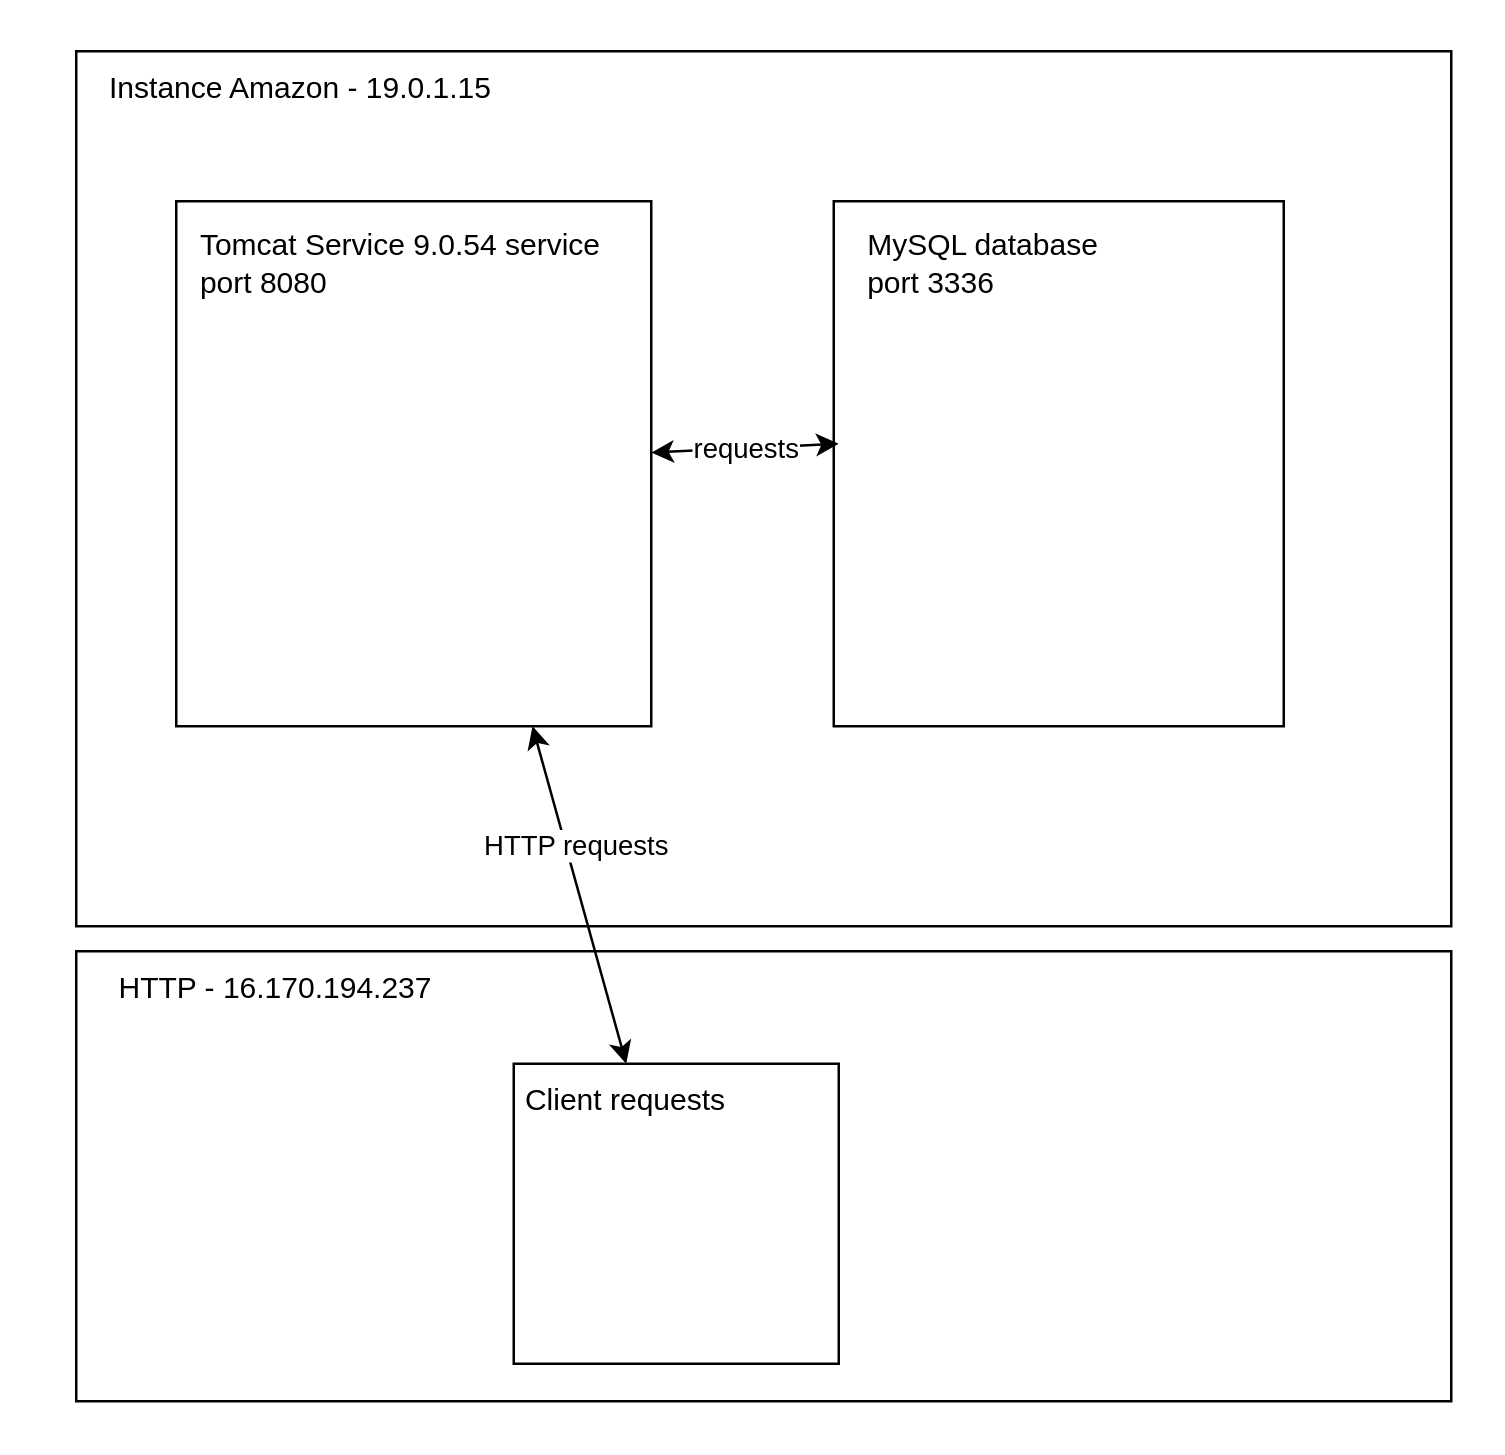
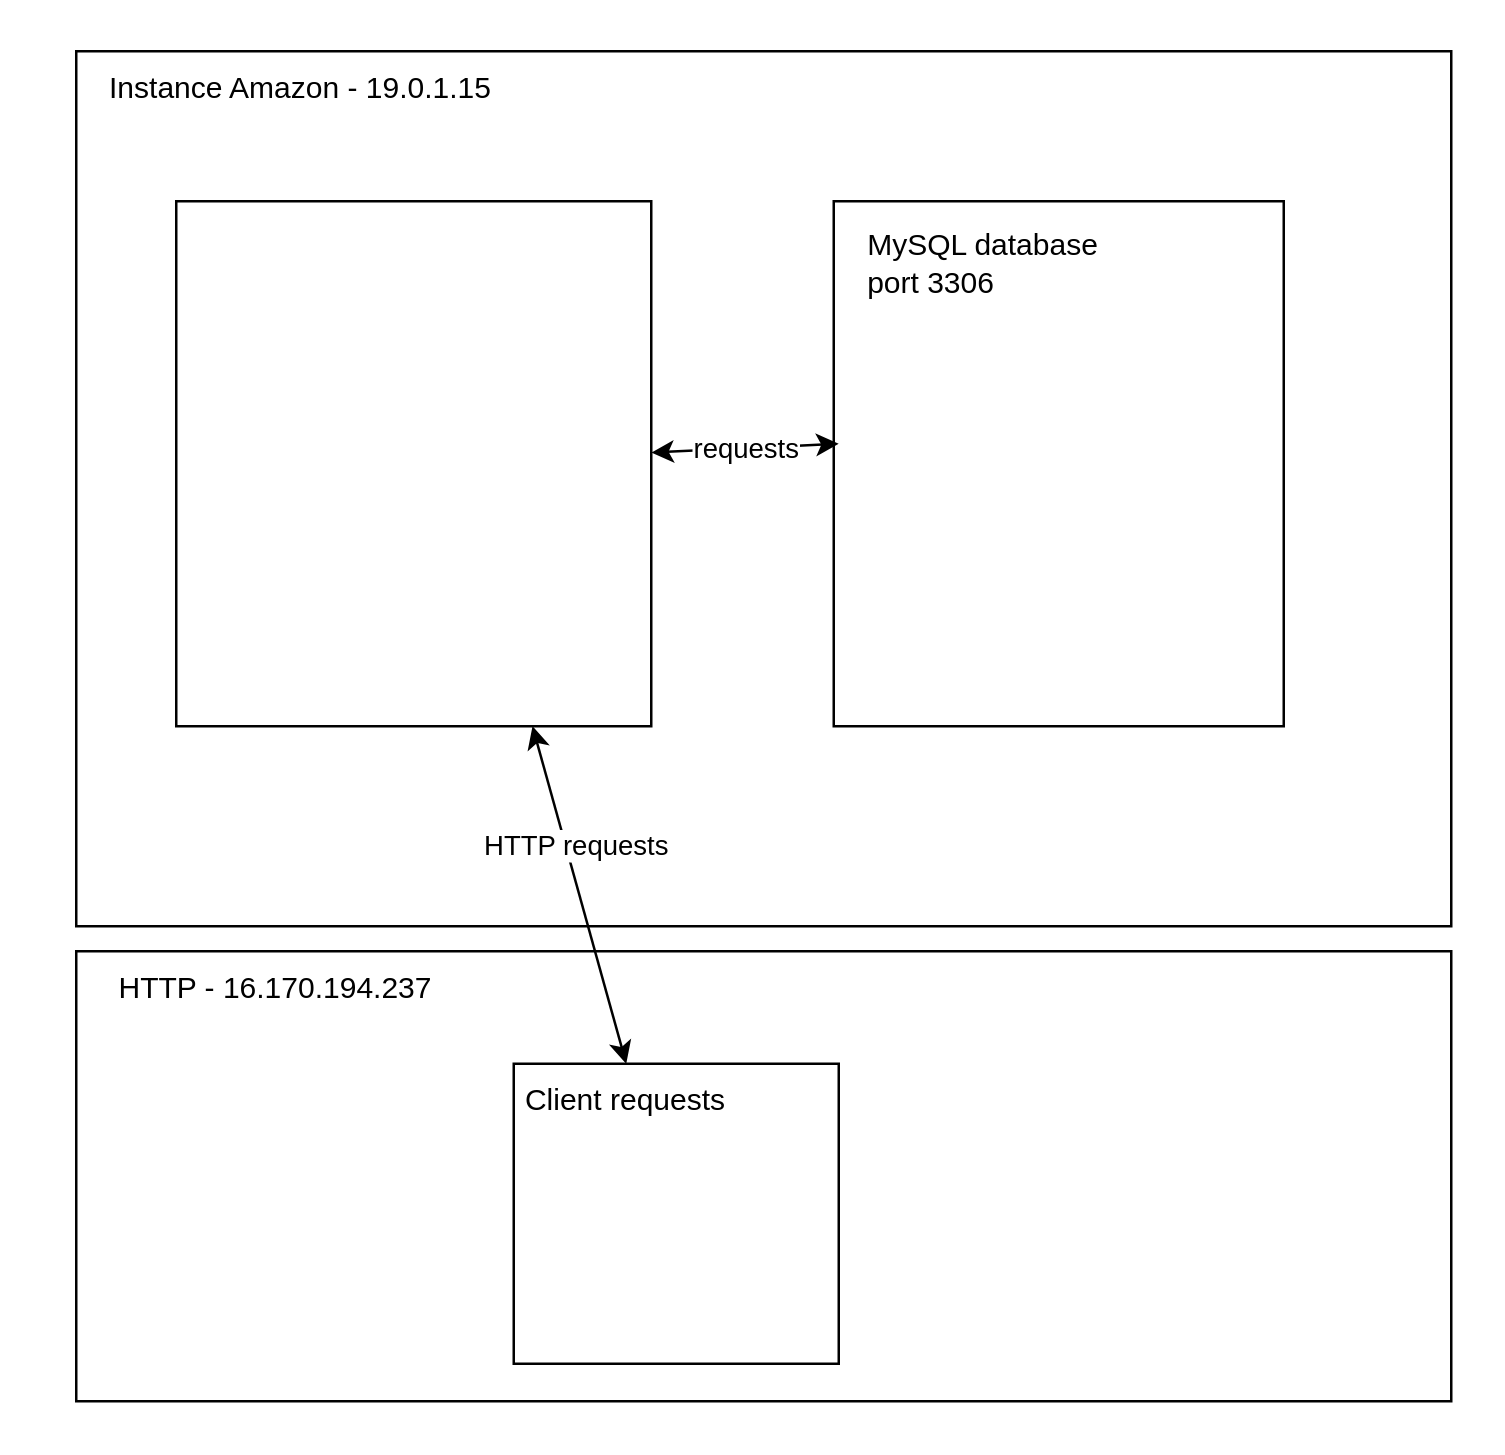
(401, 264) -> none
(984, 264) -> (984, 264)
